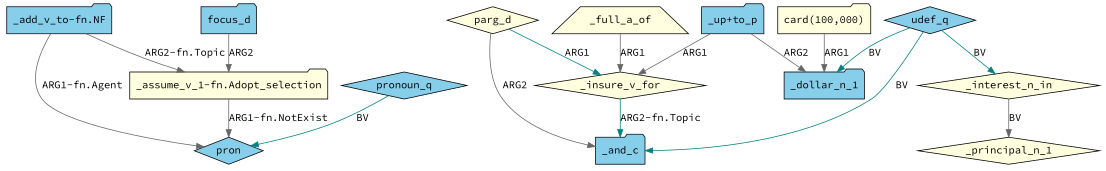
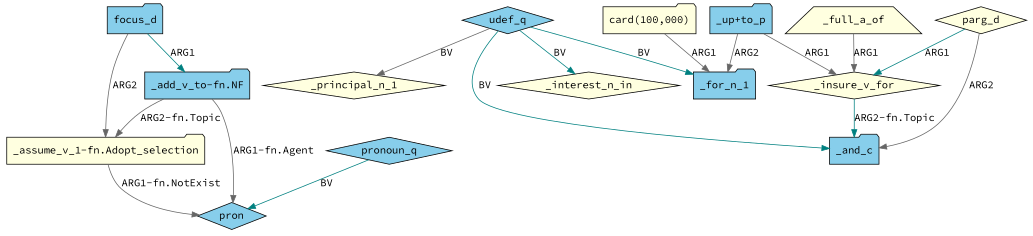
none -> (163, 50)
(824, 86) -> (724, 86)
(1009, 114) -> (437, 51)
